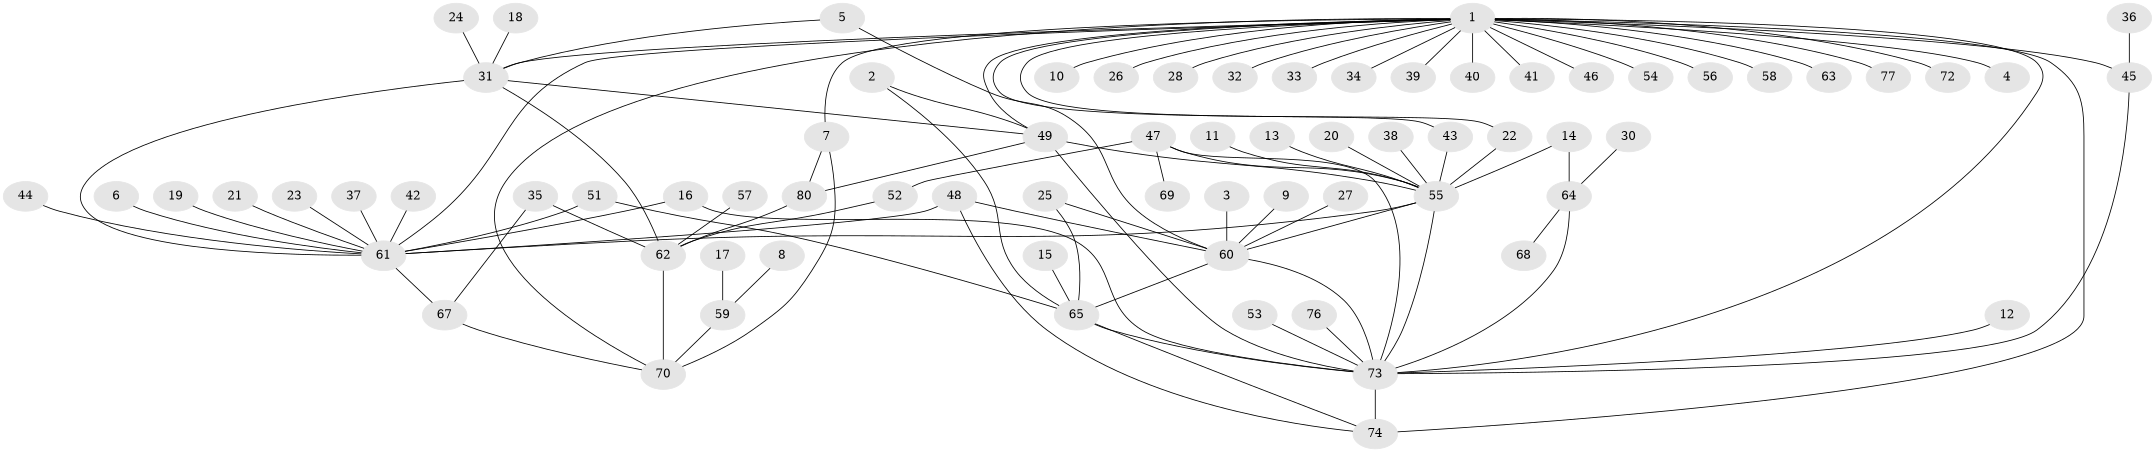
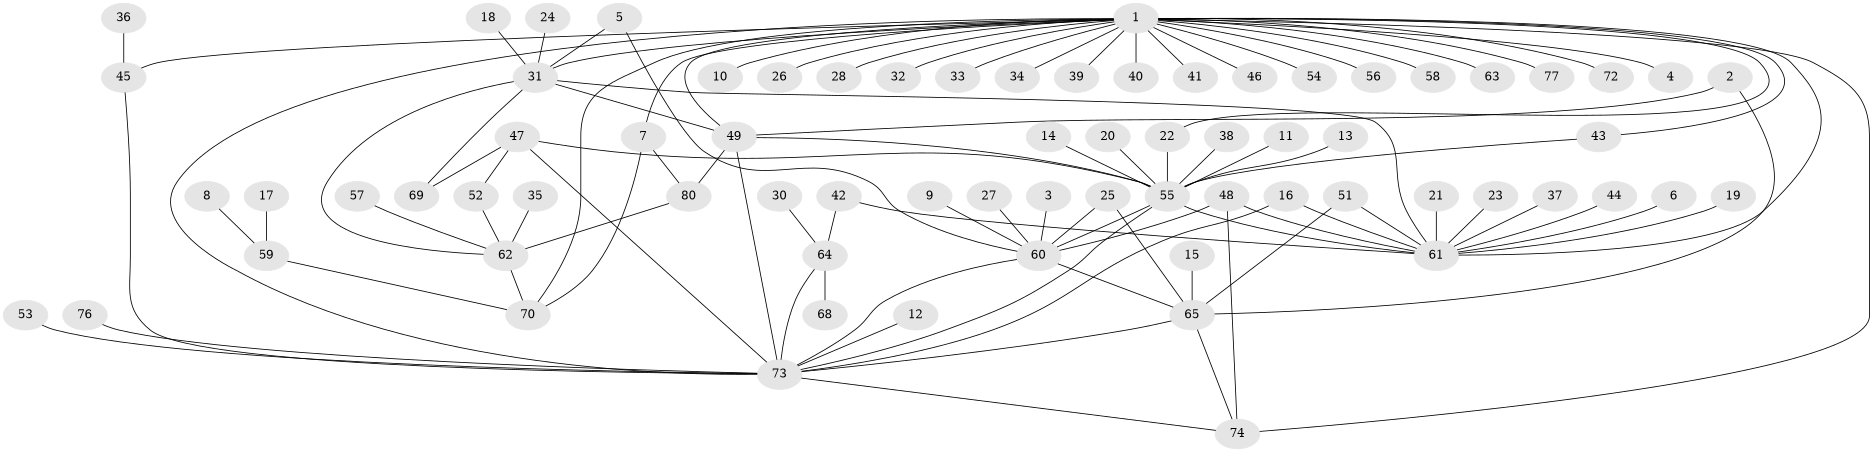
none -> (474, 135)
(1569, 167) -> (832, 226)
(445, 315) -> none
